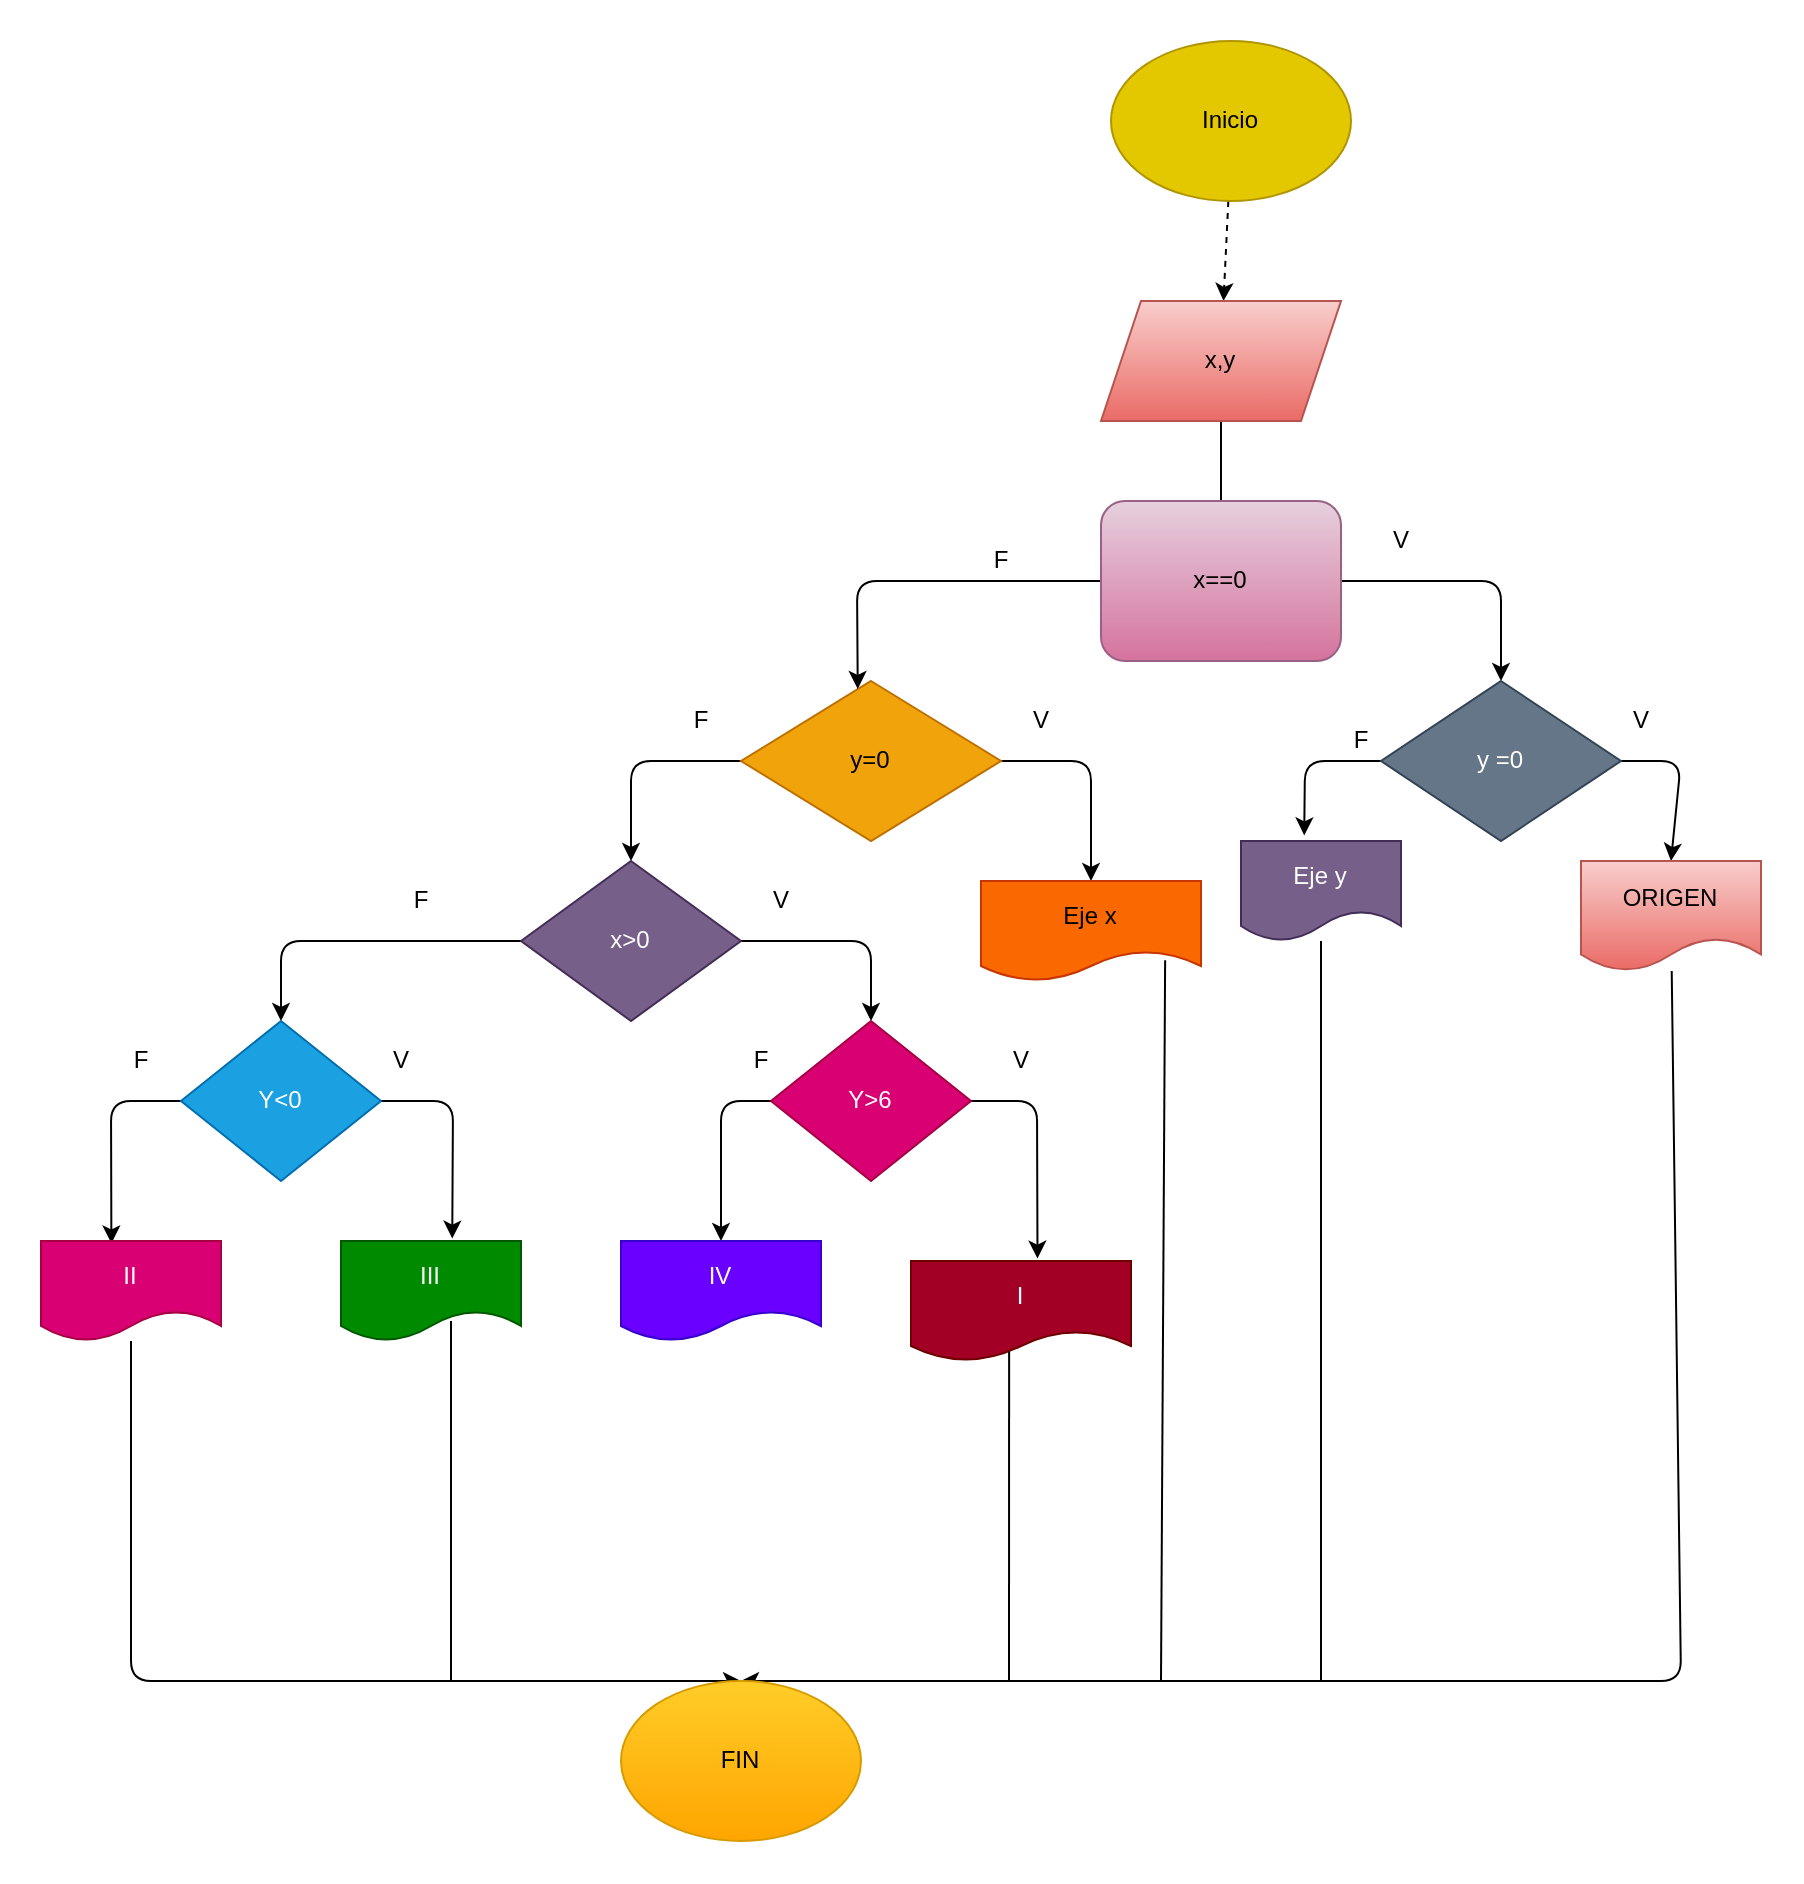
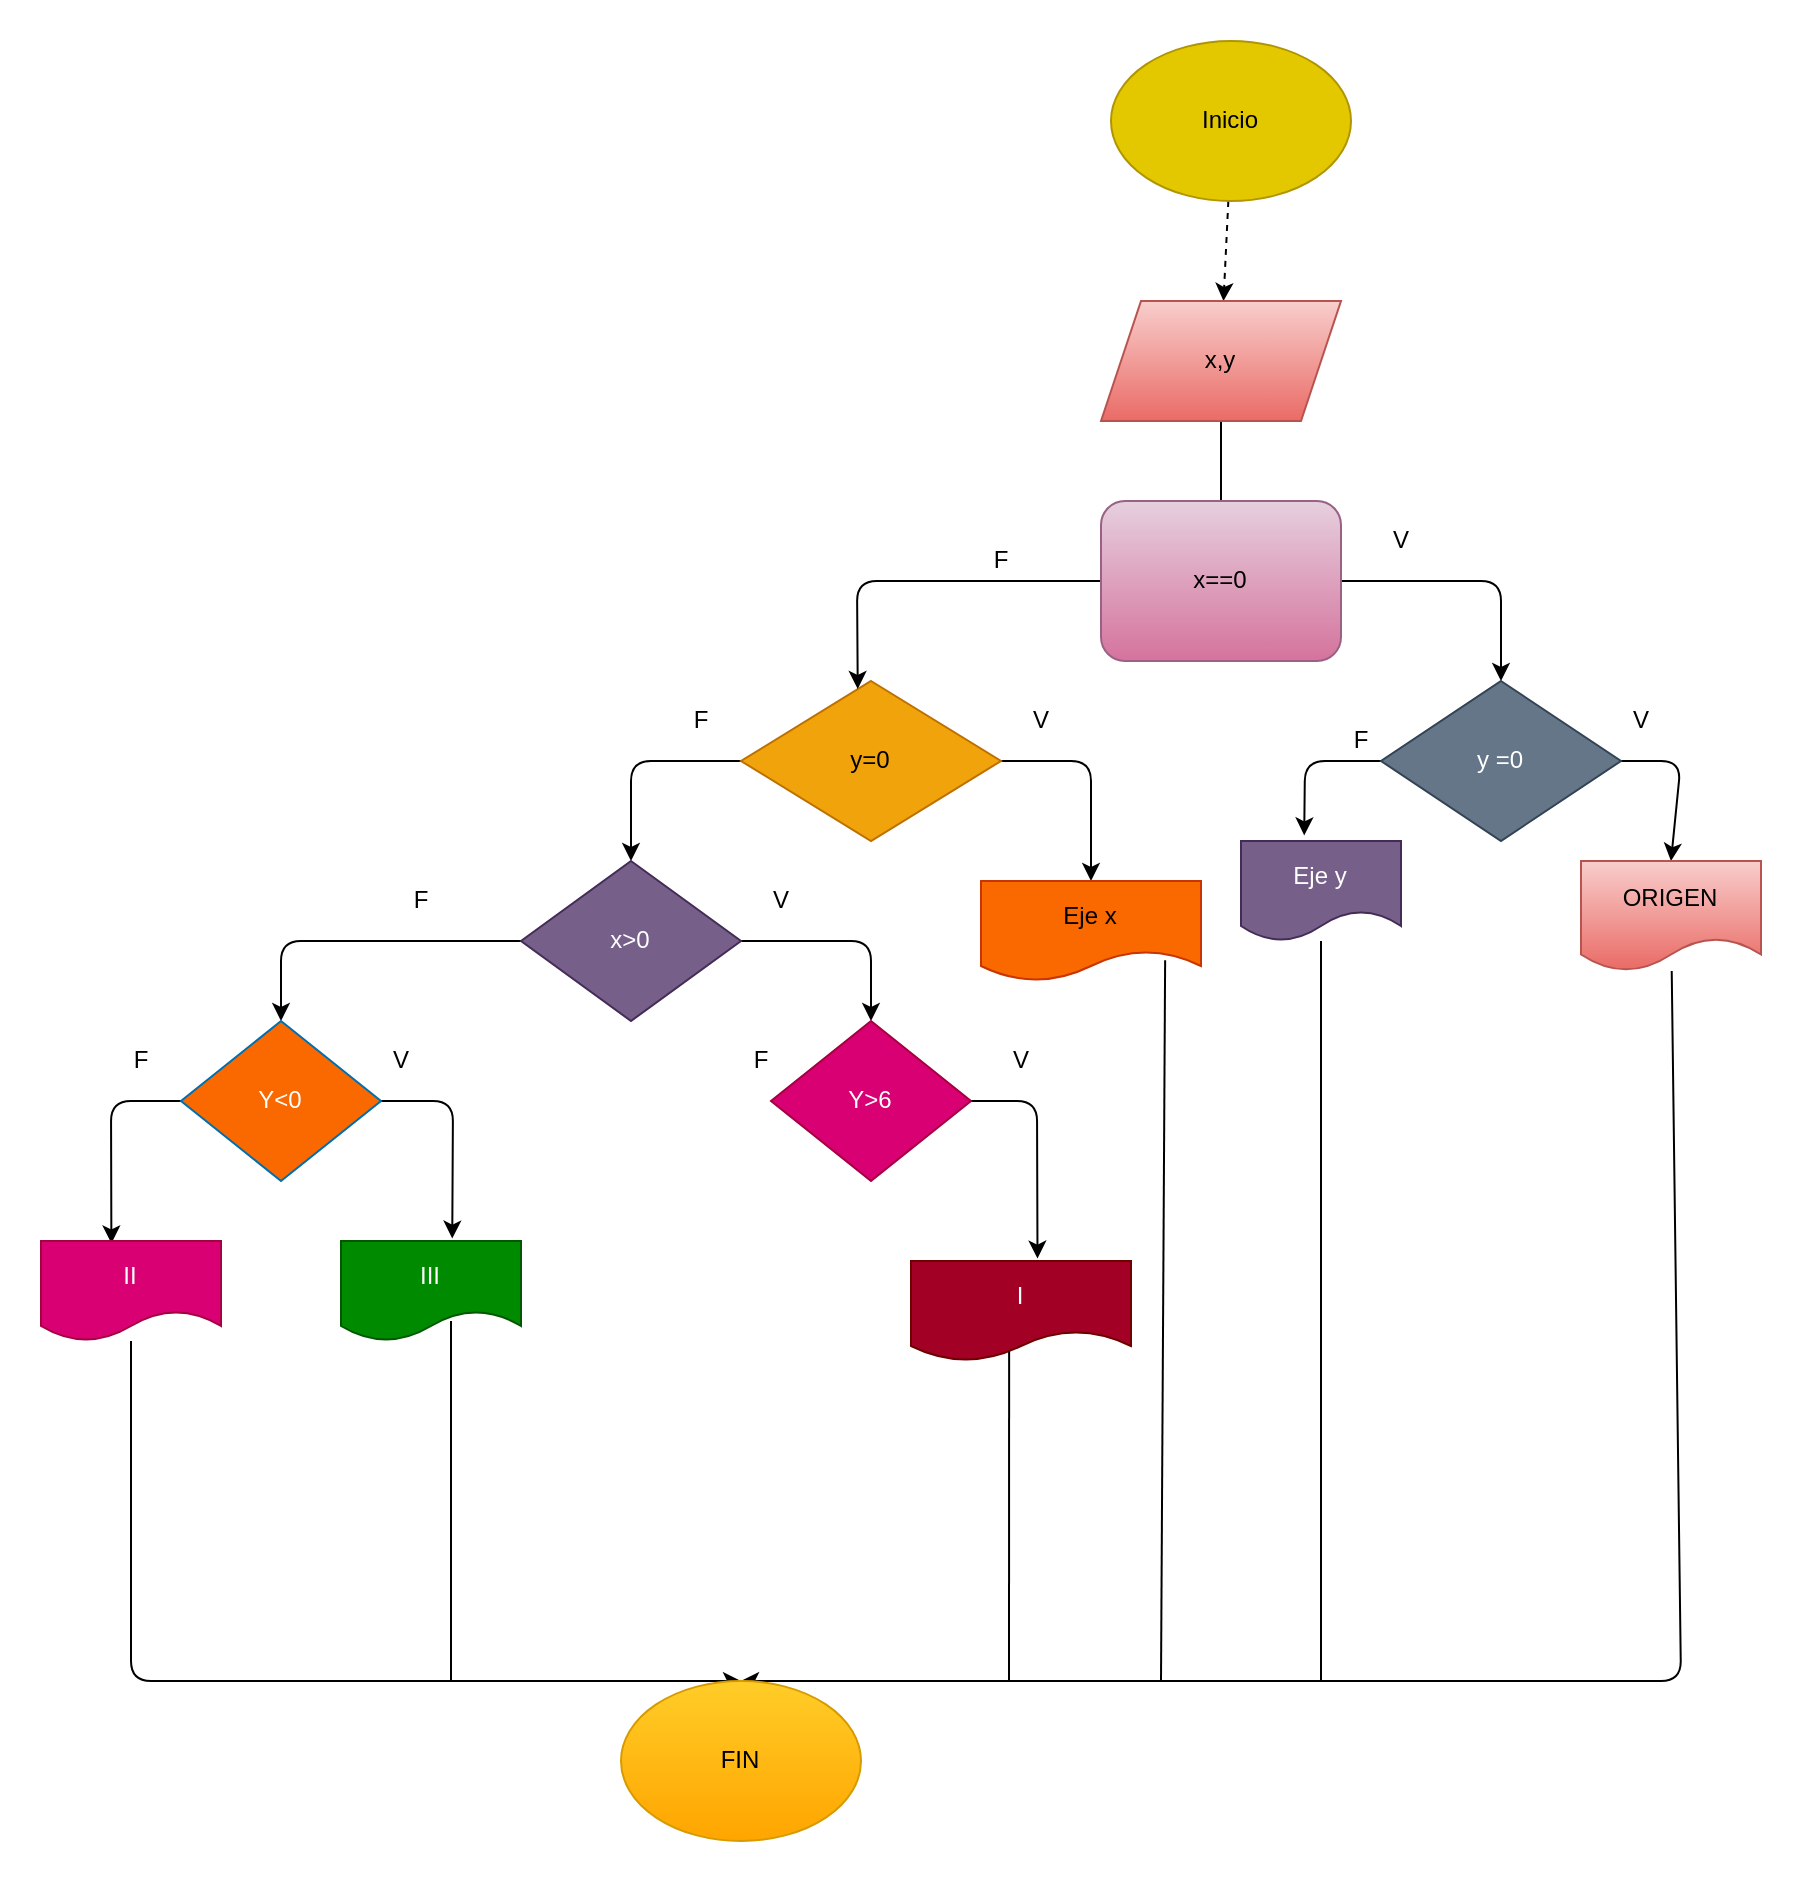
(281, 1101) -> (281, 1101)
(721, 1146) -> none
(721, 1291) -> none
